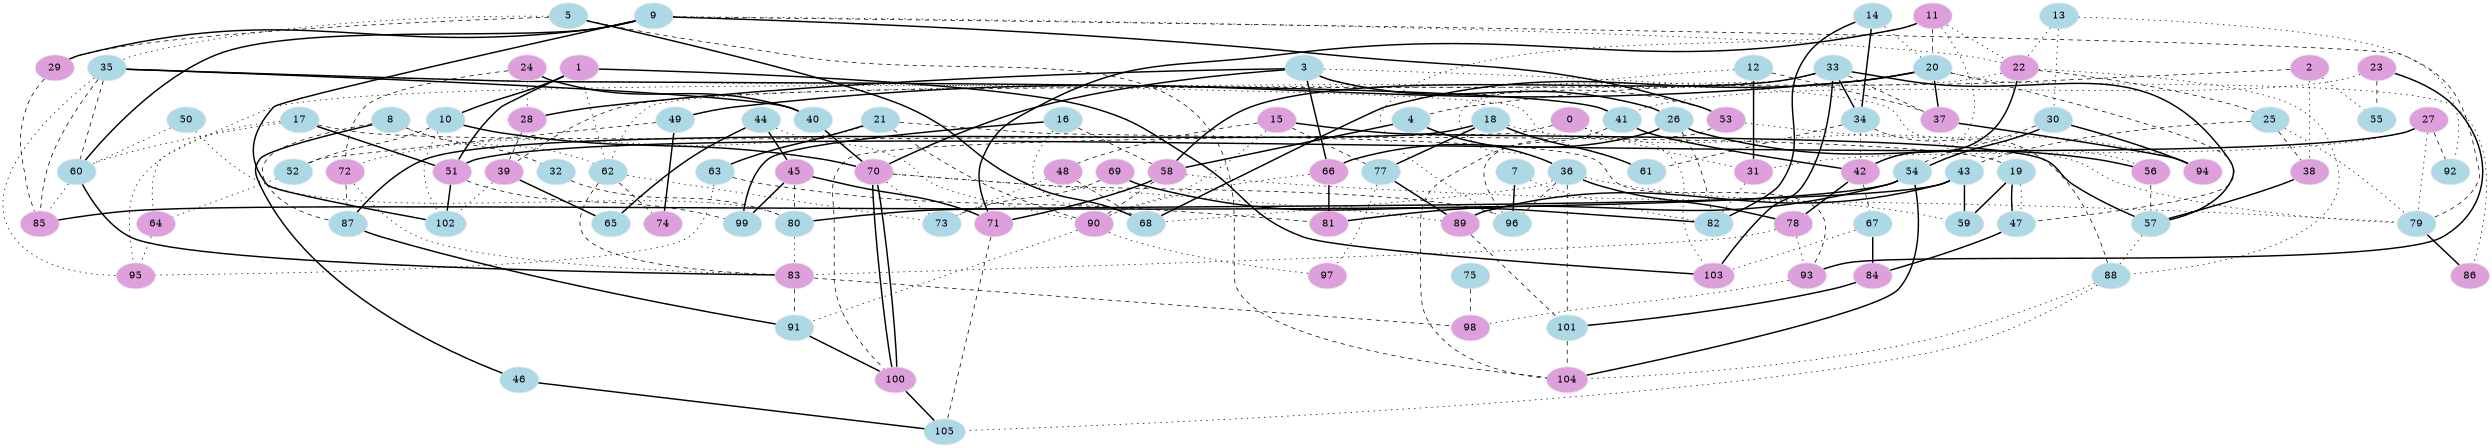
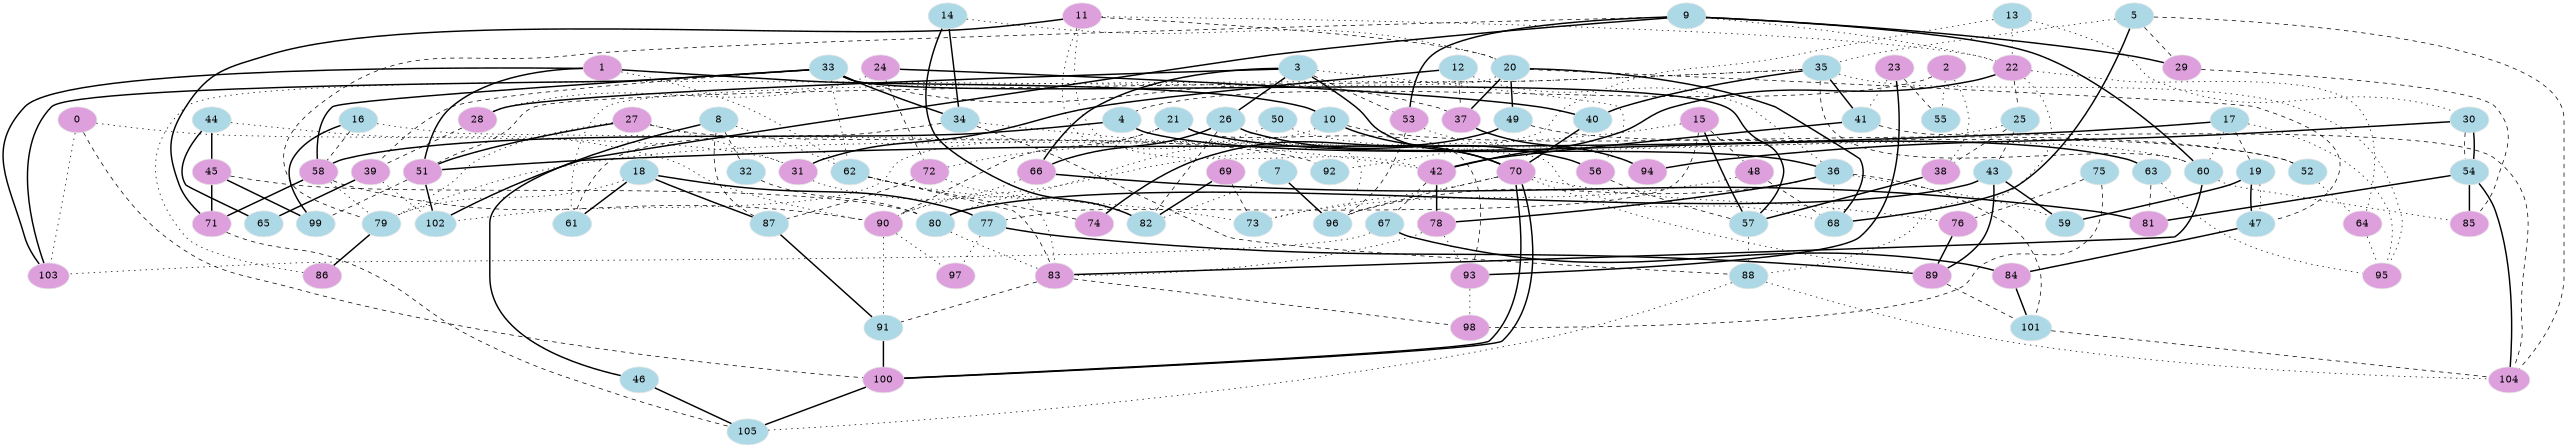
(59, 141) -> (1111, 86)
none -> (1958, 224)
